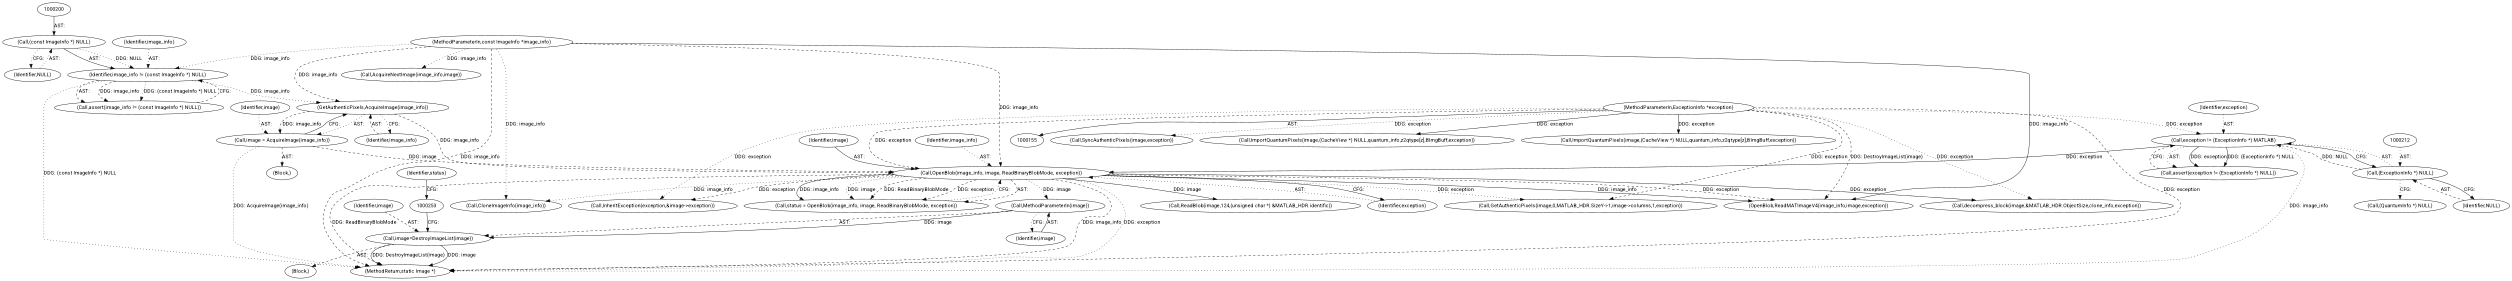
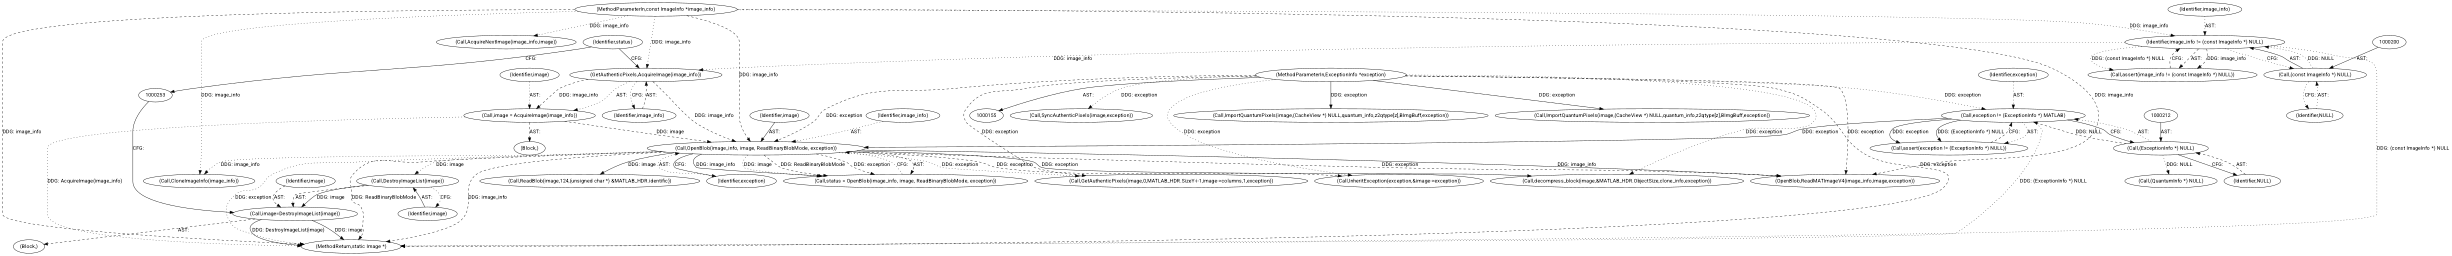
(1435, 53) -> (1552, 21)
(334, 57) -> (651, 40)
none -> (2257, 59)
(324, 125) -> (628, 57)
(2400, 155) -> (2161, 130)
(1887, 157) -> (1866, 132)
(2406, 190) -> (2180, 165)
(1050, 206) -> (408, 181)
(2309, 206) -> (2054, 181)
